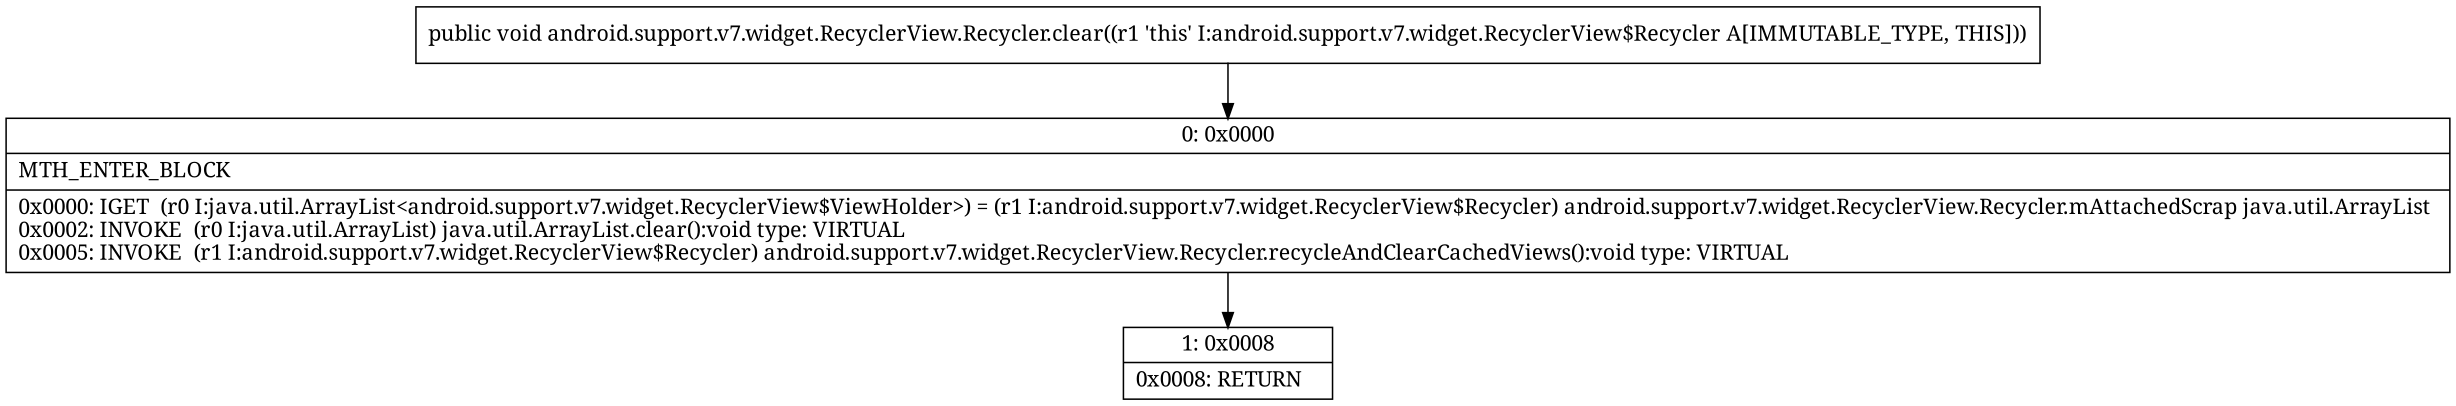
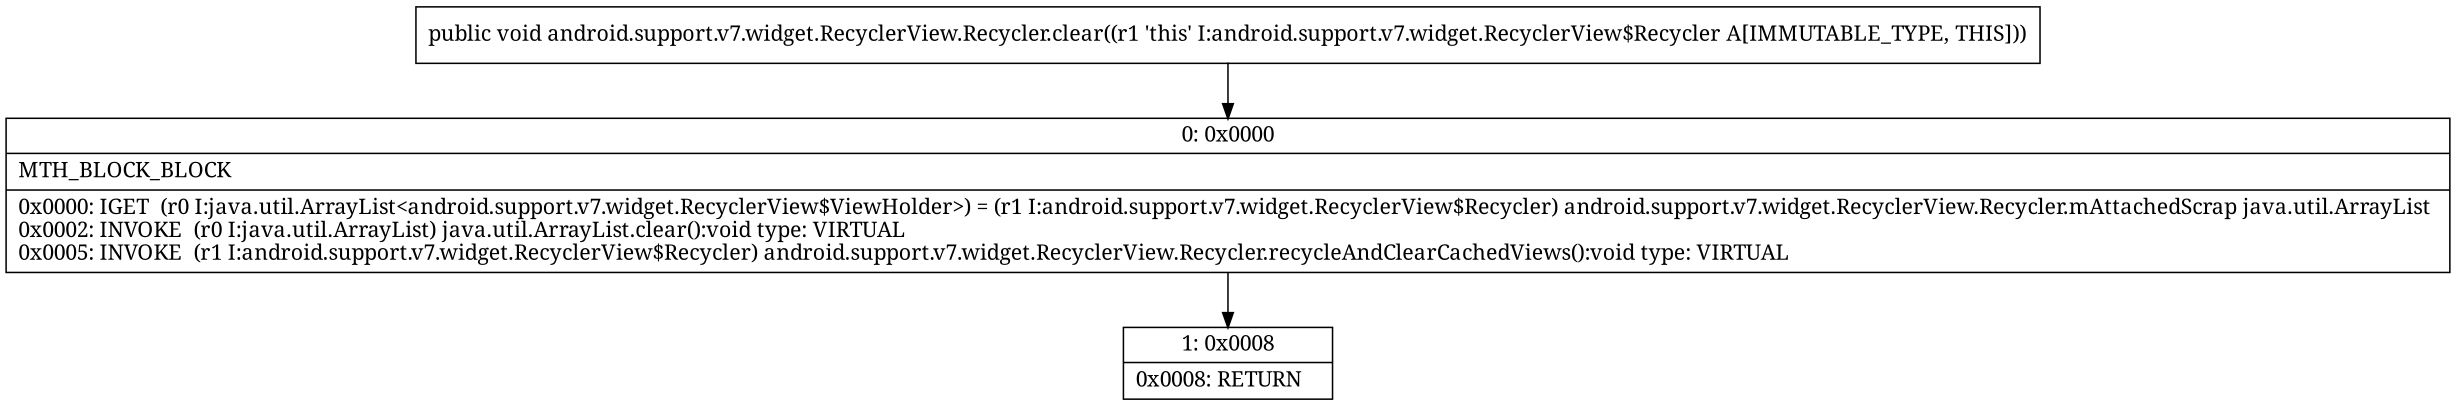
(124, 171) -> (125, 171)
